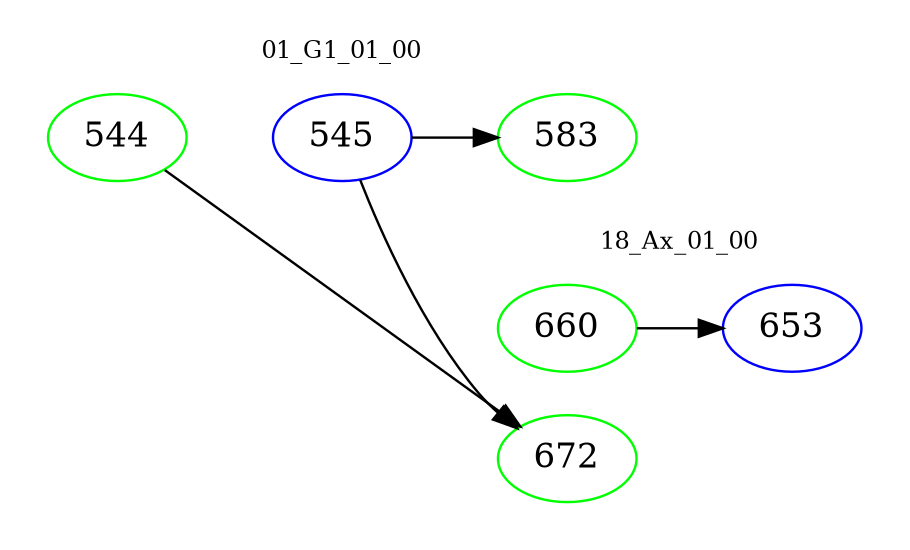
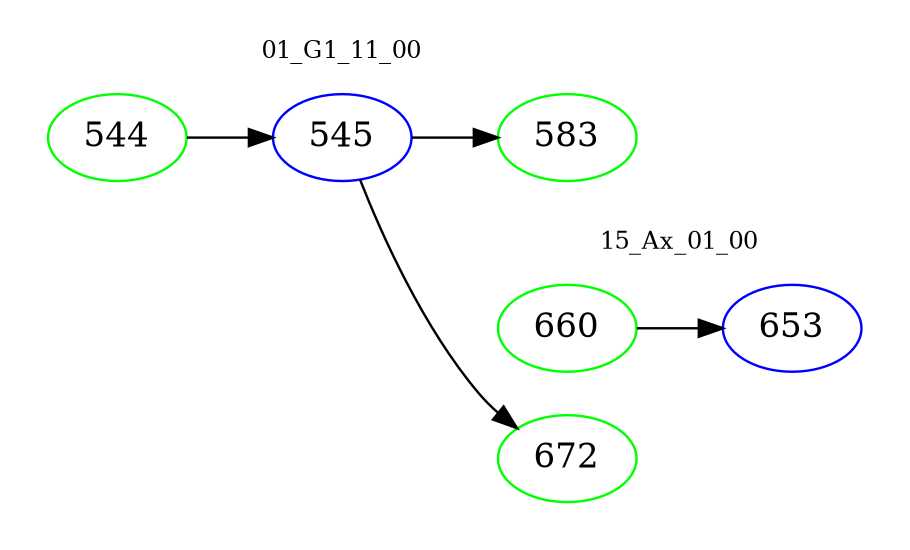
(342, 52) -> (342, 52)
(680, 243) -> (680, 243)
(332, 291) -> (218, 138)
